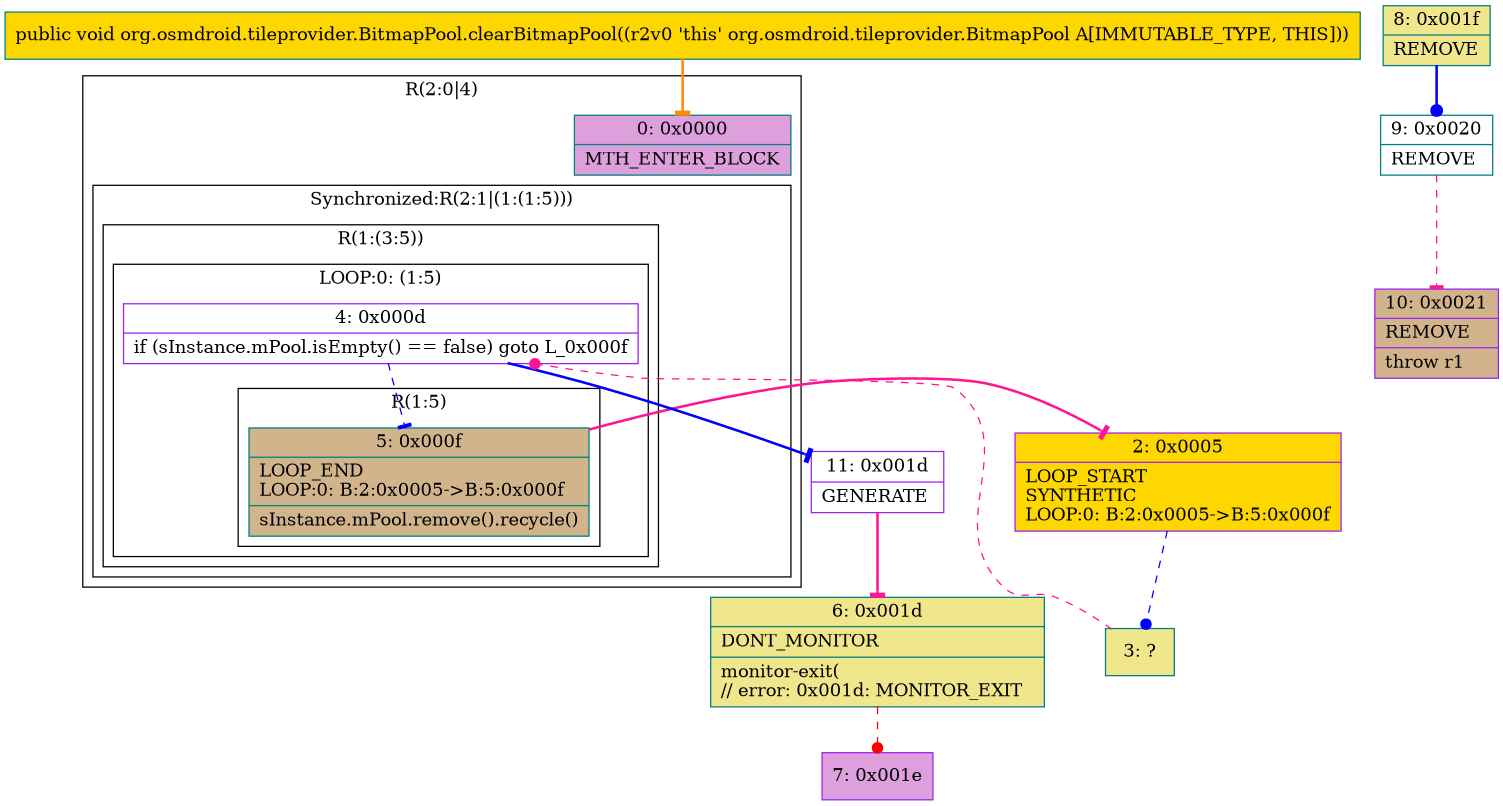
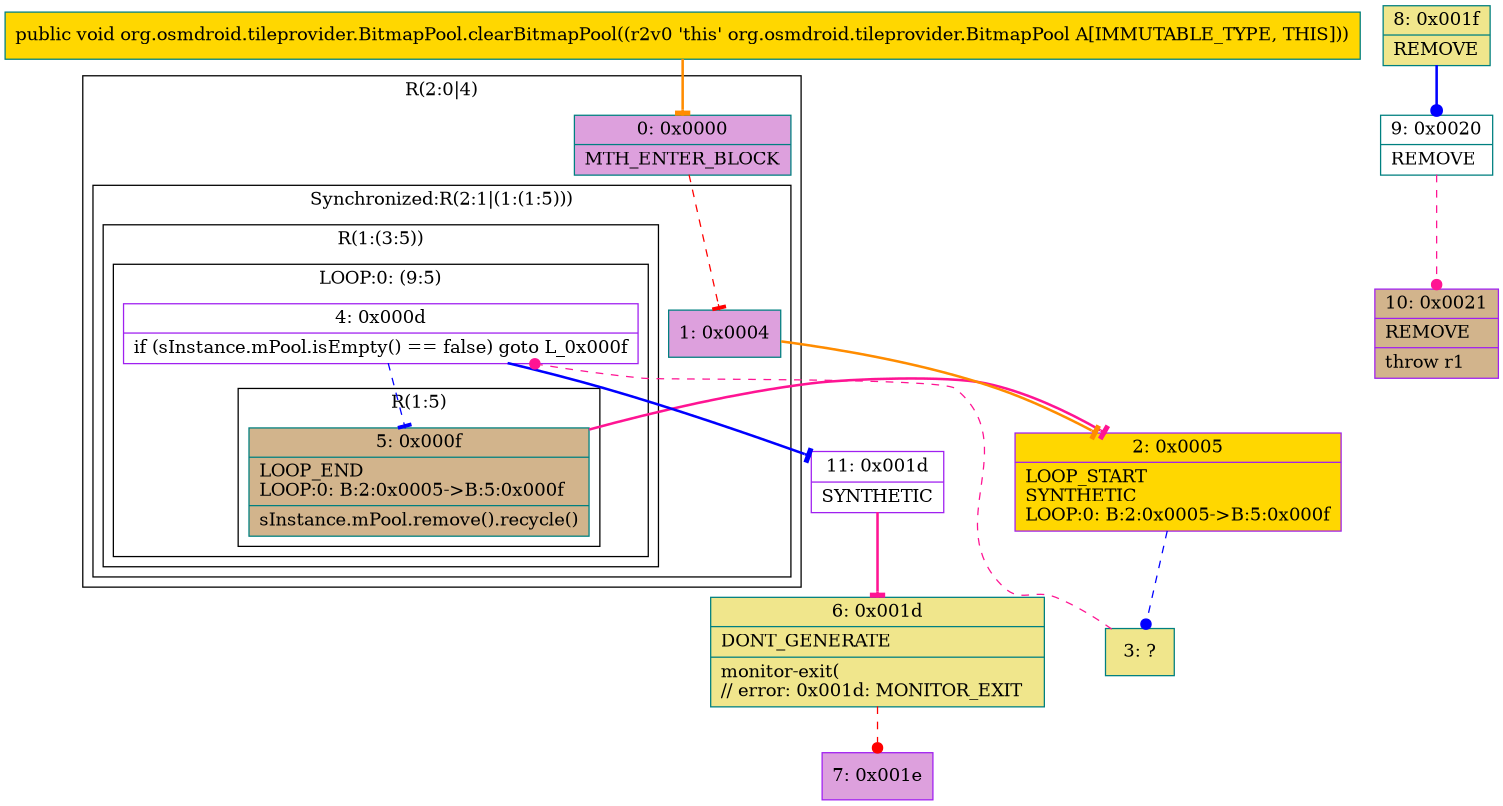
(1437, 227) -> (1437, 227)
(381, 279) -> (381, 279)
none -> (725, 334)
(875, 497) -> (878, 497)
(800, 641) -> (806, 641)
